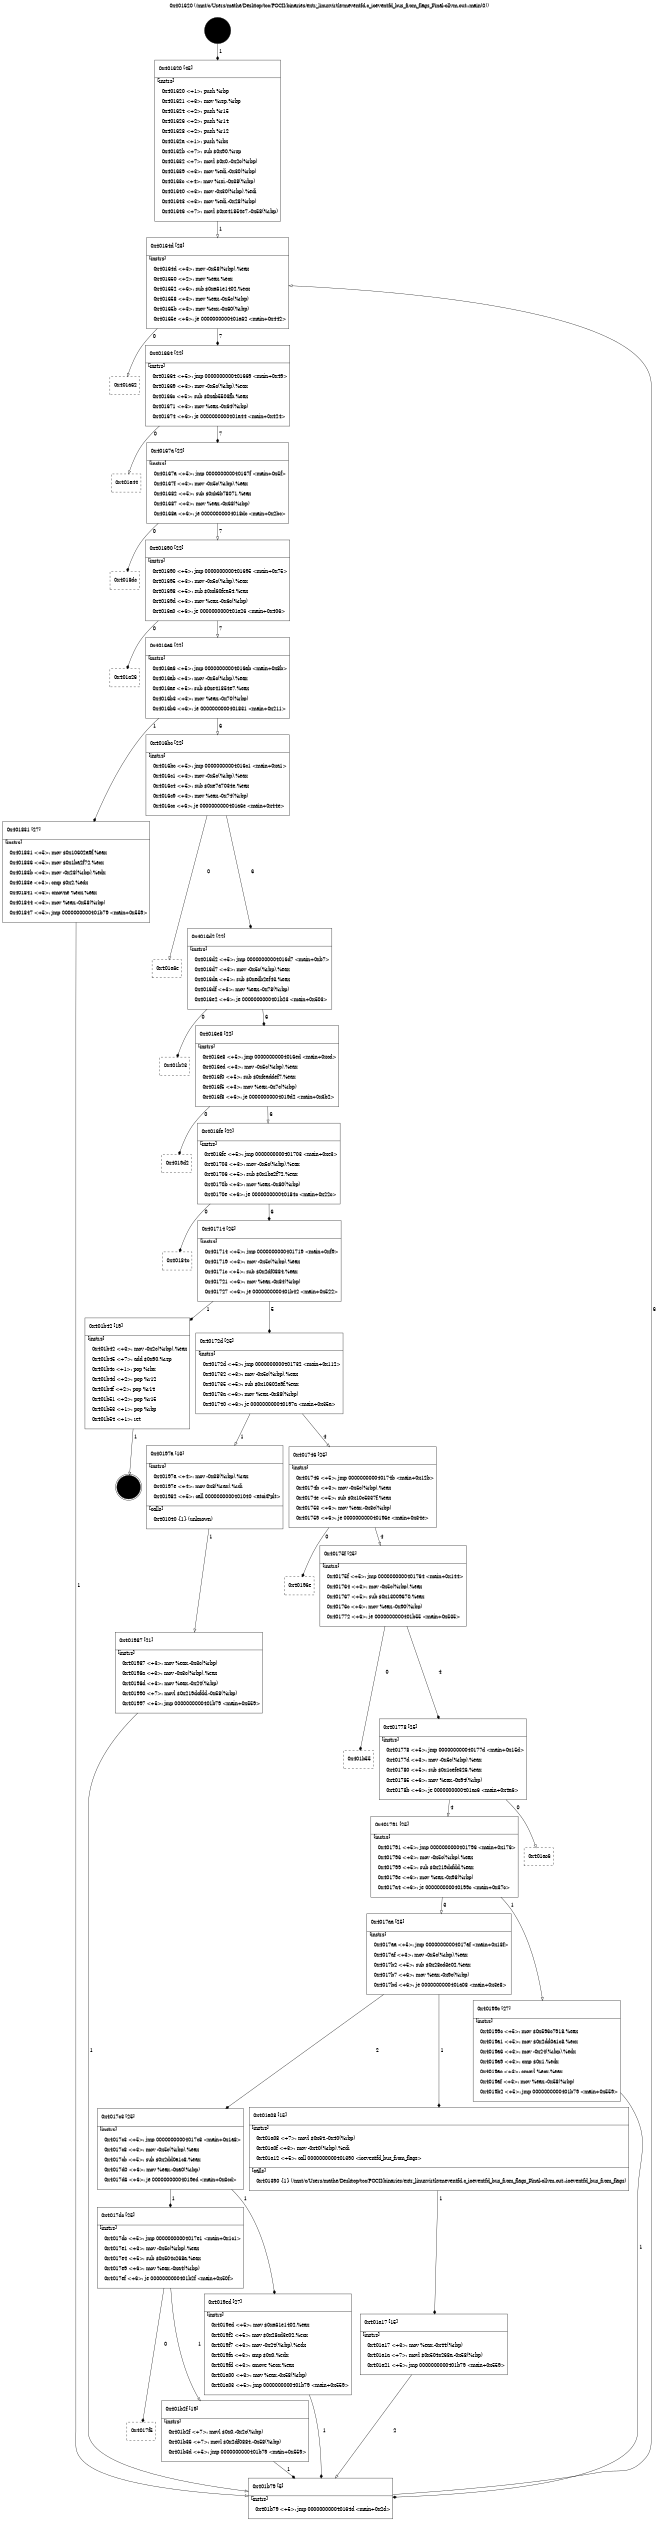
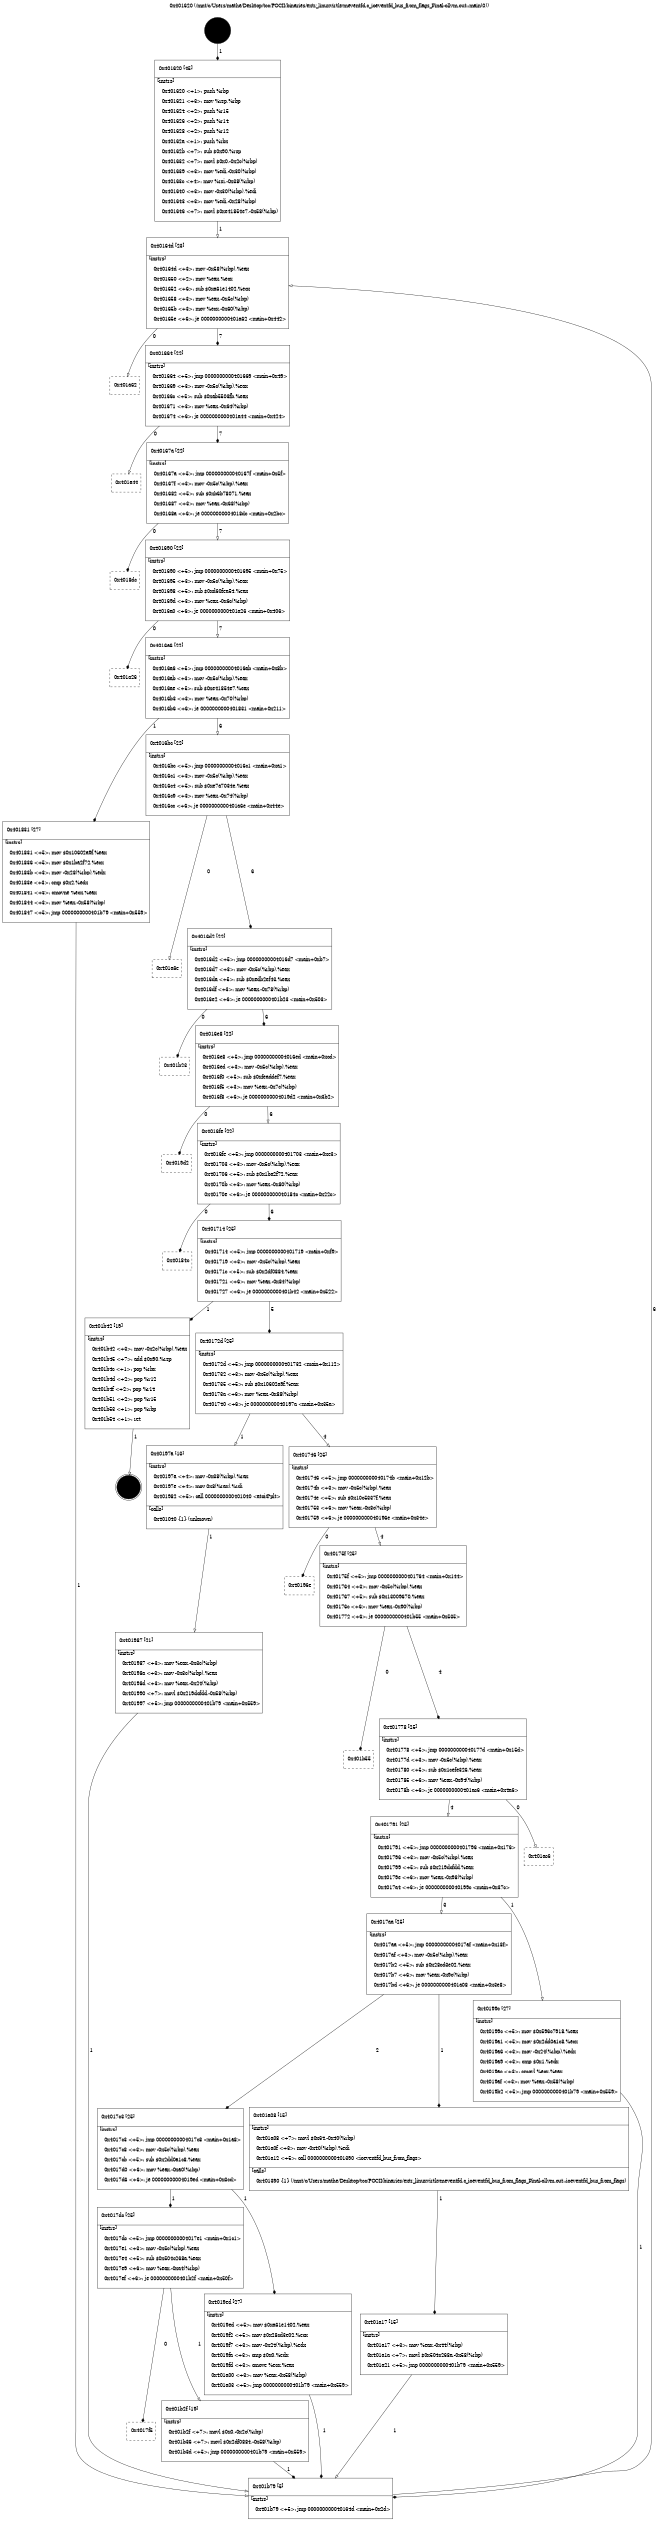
(394, 2431) -> (394, 2431)
